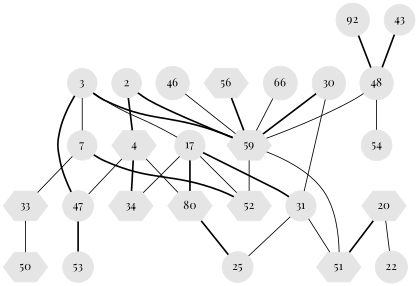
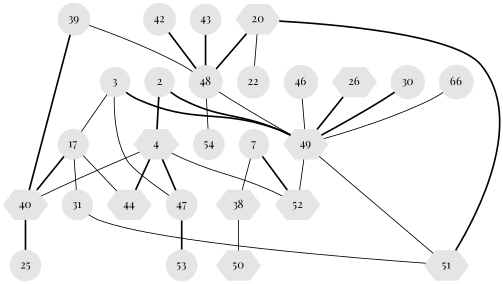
none -> (74, 19)
(353, 20) -> (160, 19)
none -> (231, 51)
(226, 83) -> (354, 82)
(82, 114) -> none
(58, 143) -> (123, 153)
(249, 145) -> (306, 144)
(315, 145) -> none
(244, 173) -> (75, 175)
(218, 175) -> (227, 175)
(105, 176) -> (169, 175)
(25, 206) -> (238, 205)
(131, 206) -> (129, 205)
(190, 206) -> (25, 205)
(269, 236) -> none
